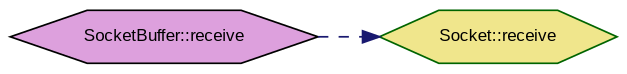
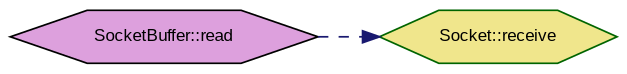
(164, 37) -> (164, 37)
